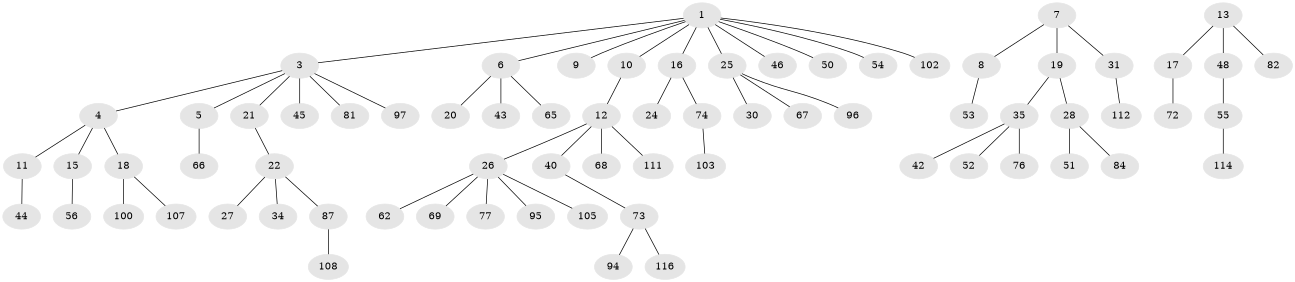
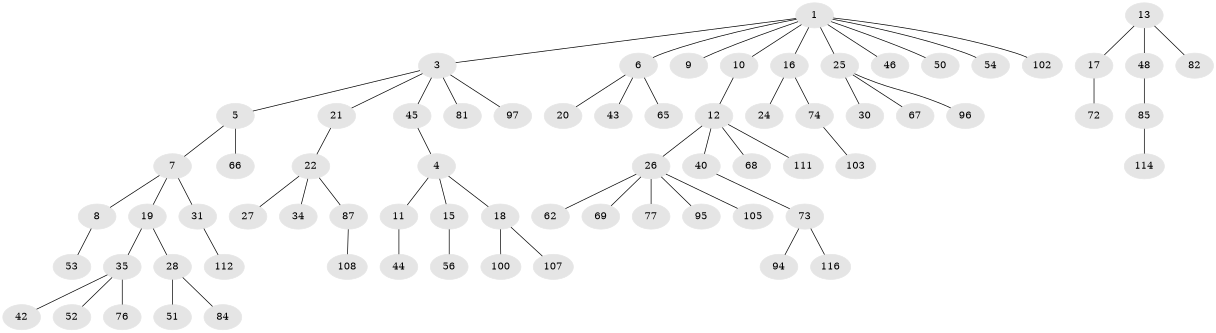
(199, 91) -> (424, 141)
(1223, 116) -> (1144, 116)
none -> (204, 141)
